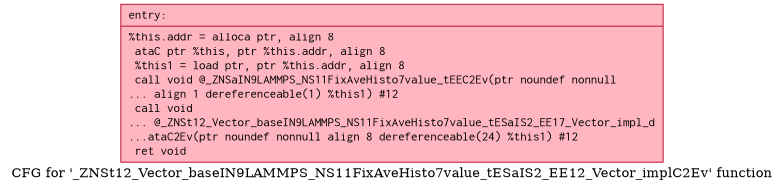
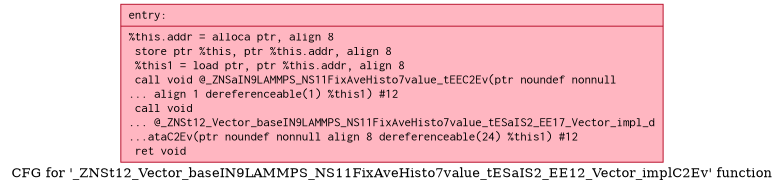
(257, 51) -> (260, 51)
